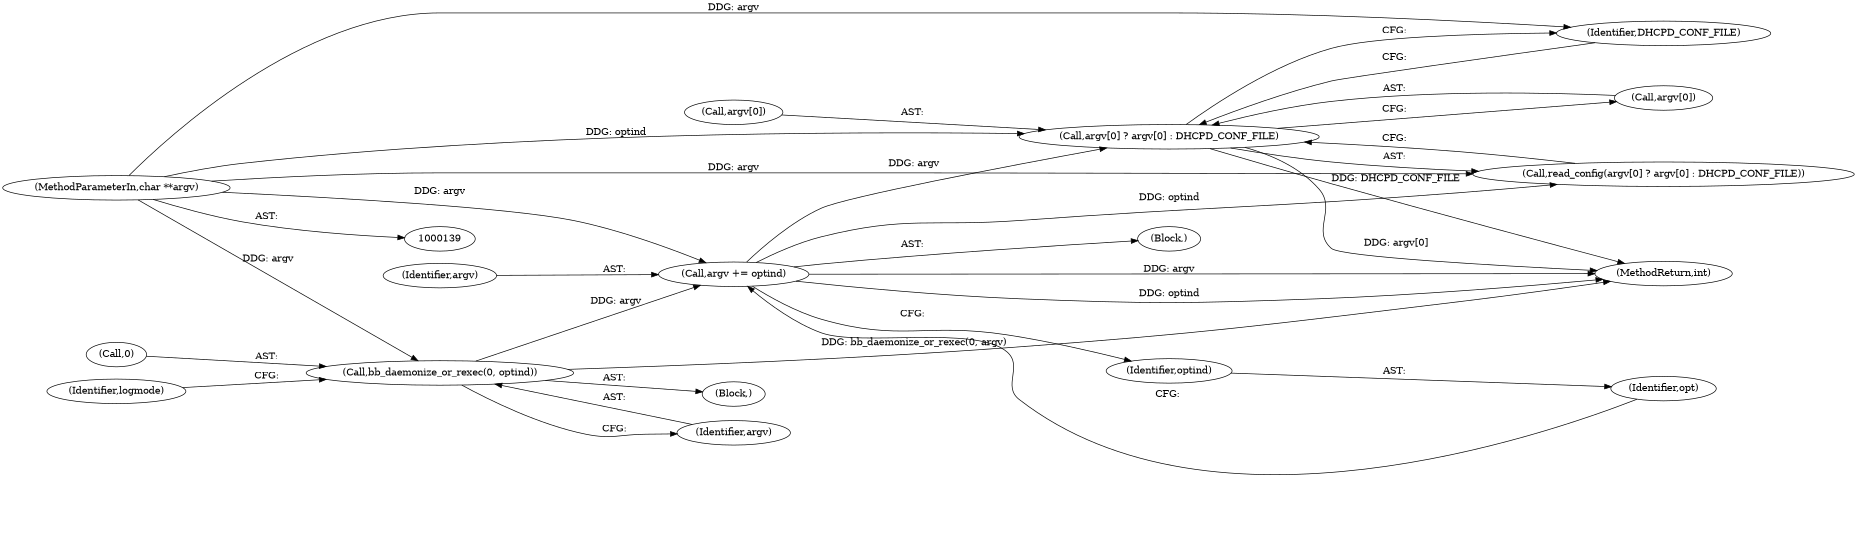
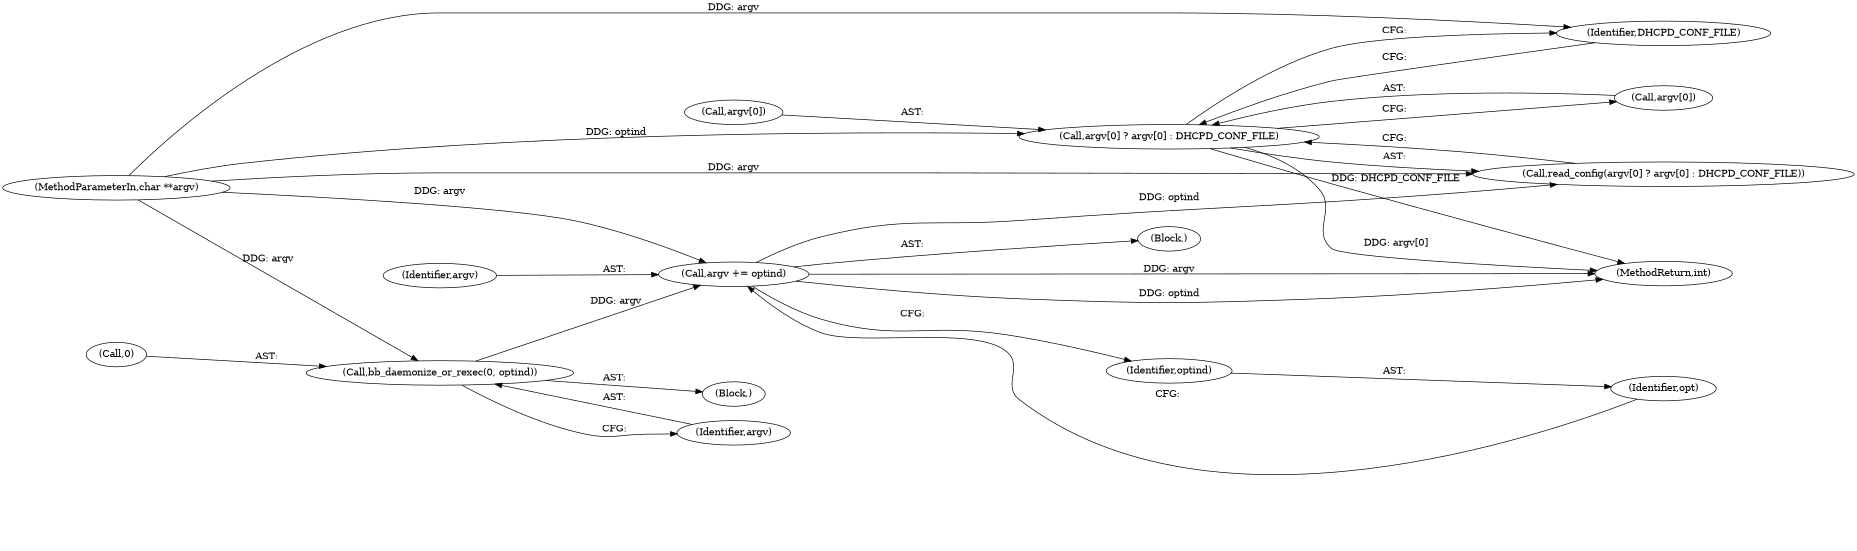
(915, 185) -> none
(440, 239) -> none
(1087, 342) -> none
(116, 391) -> none
